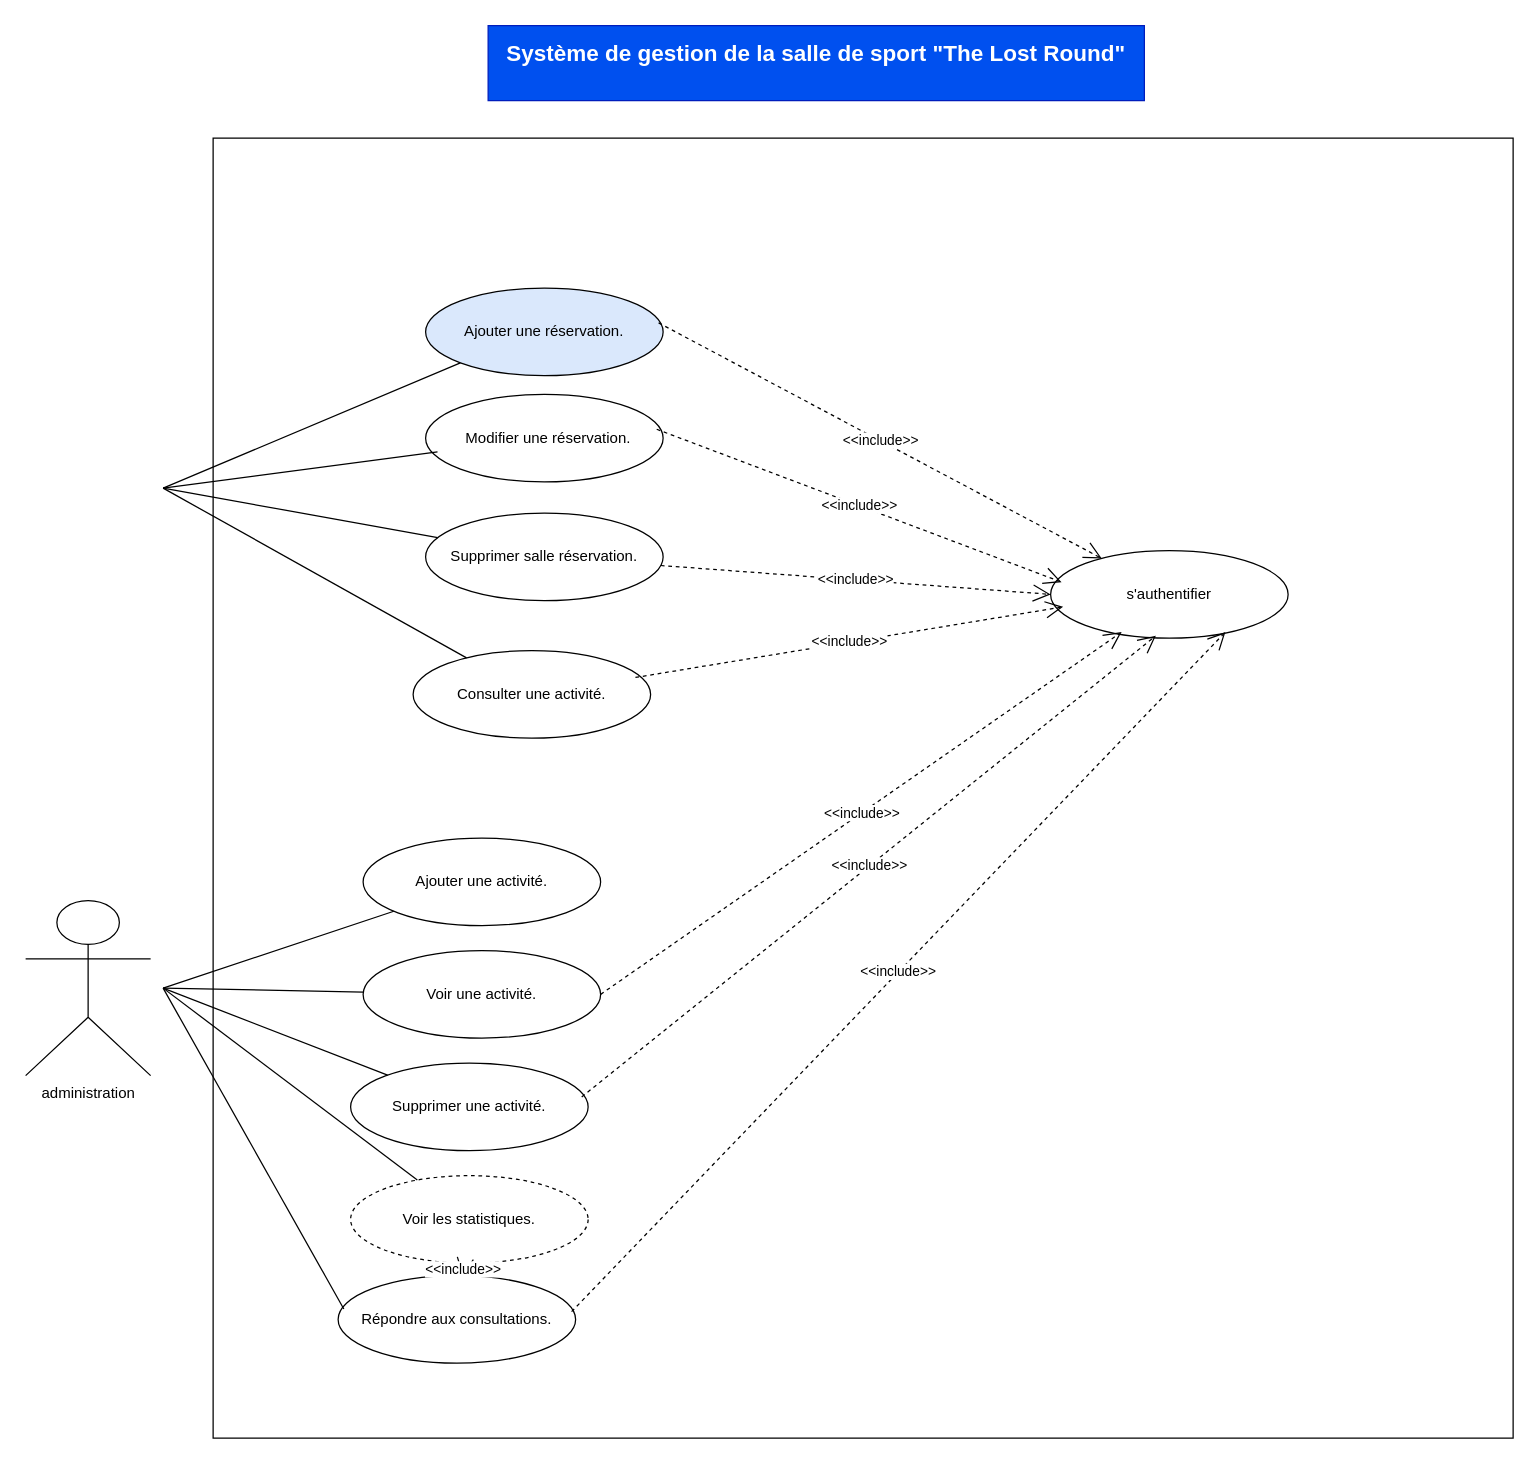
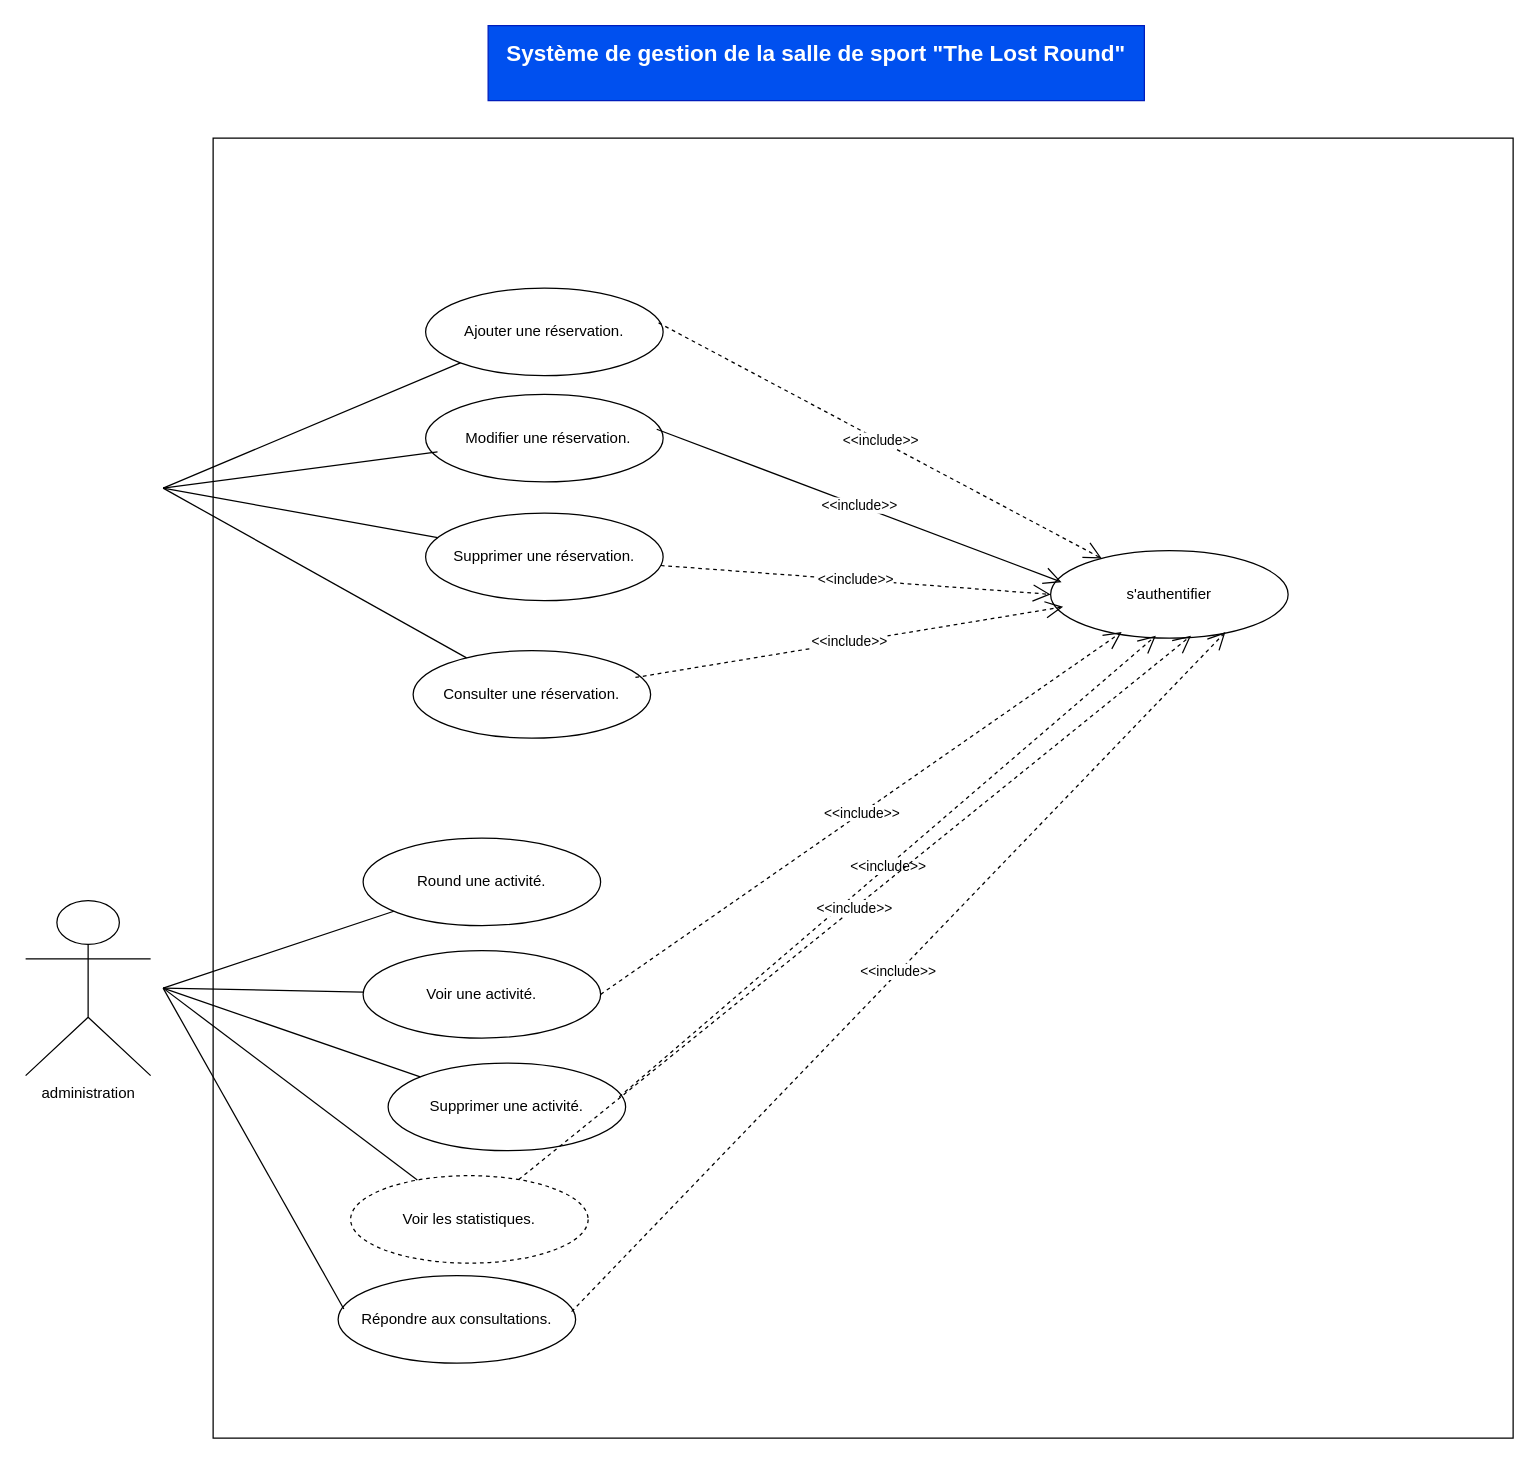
(544, 332) -> (544, 332)
(749, 464) -> (749, 464)
(544, 557) -> (544, 557)
(532, 694) -> (532, 694)
(482, 882) -> (482, 882)
(469, 1107) -> (507, 1107)
(464, 1267) -> (909, 864)
